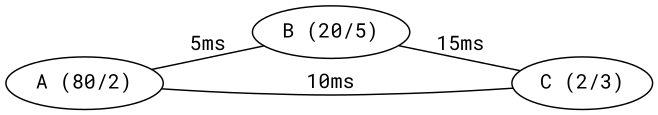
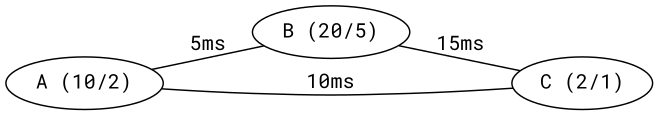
(85, 83) -> (85, 83)
(582, 83) -> (582, 83)
